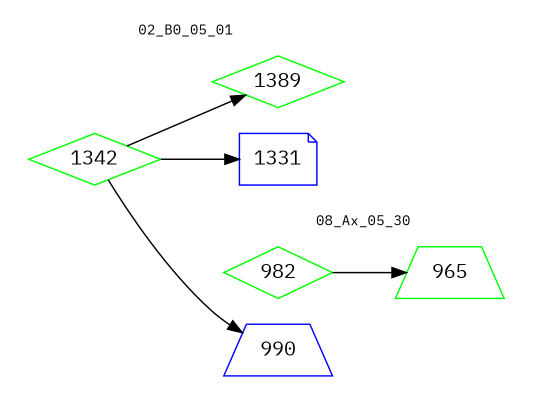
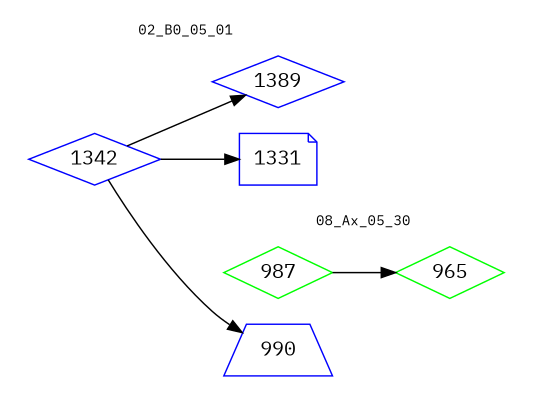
(278, 82) -> (278, 82)
(95, 159) -> (95, 159)
(278, 273) -> (278, 273)
(450, 273) -> (450, 273)
